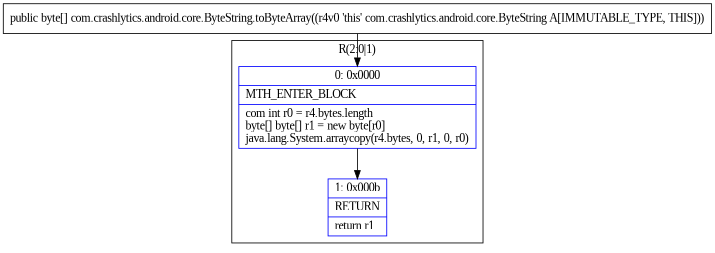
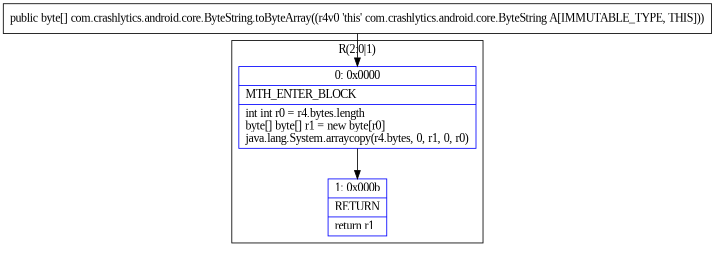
(309, 114) -> (305, 114)
